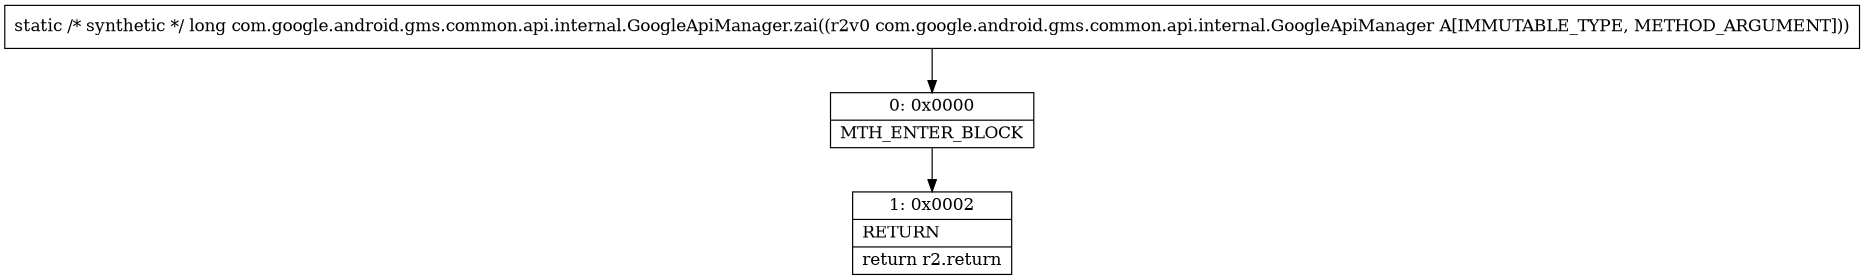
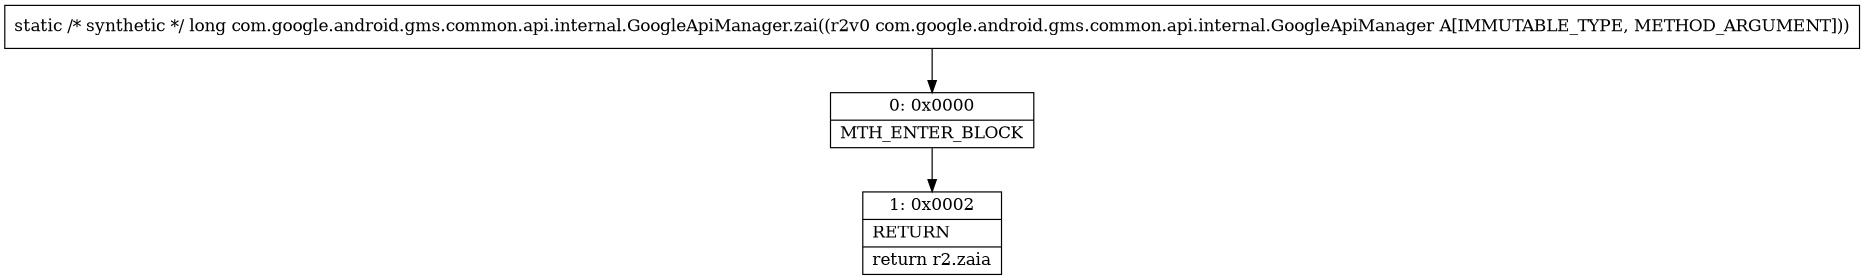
(932, 260) -> (932, 260)
